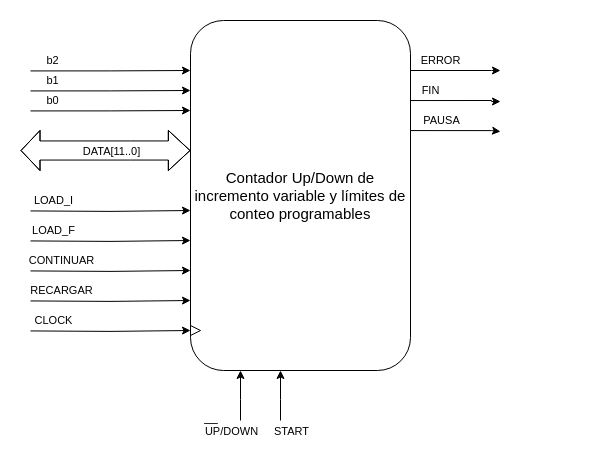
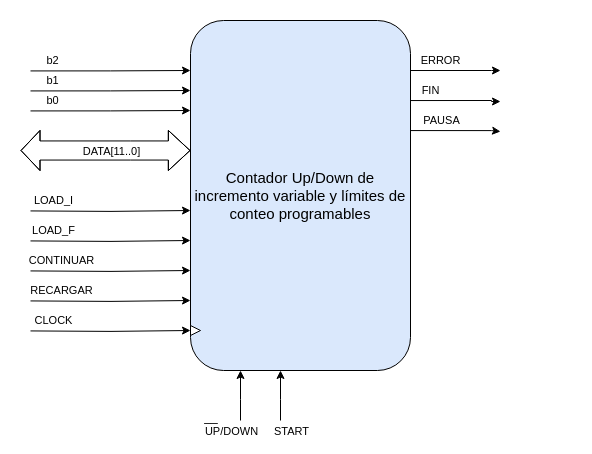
(301, 196) -> (301, 196)
